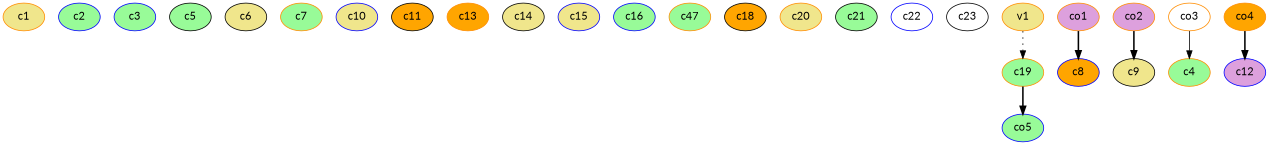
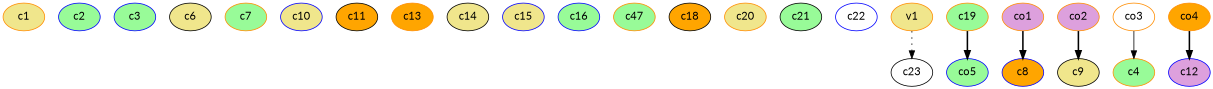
(190, 17) -> none
(1023, 41) -> (912, 41)
